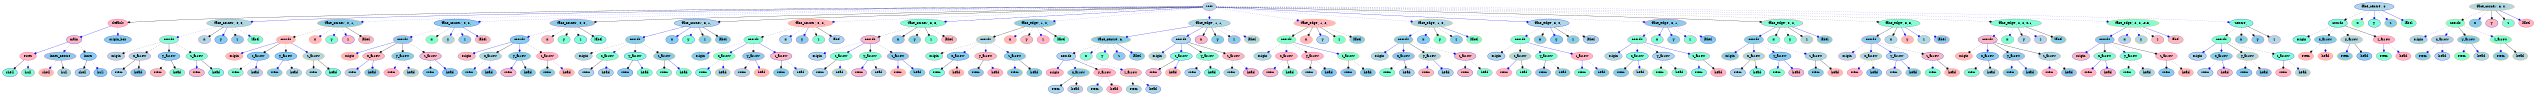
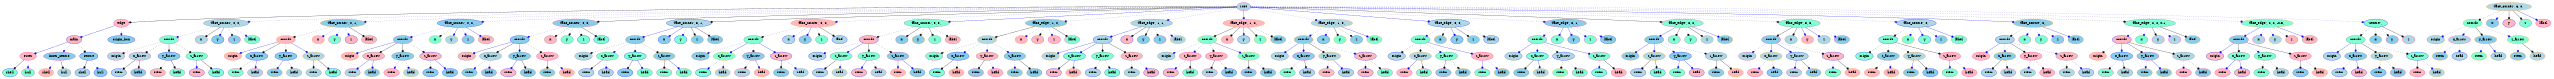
(633, 12) -> (744, 11)
none -> (1573, 13)
(1256, 14) -> (1244, 14)
(118, 23) -> (121, 23)
(1161, 31) -> (1631, 12)
(88, 56) -> (89, 56)
